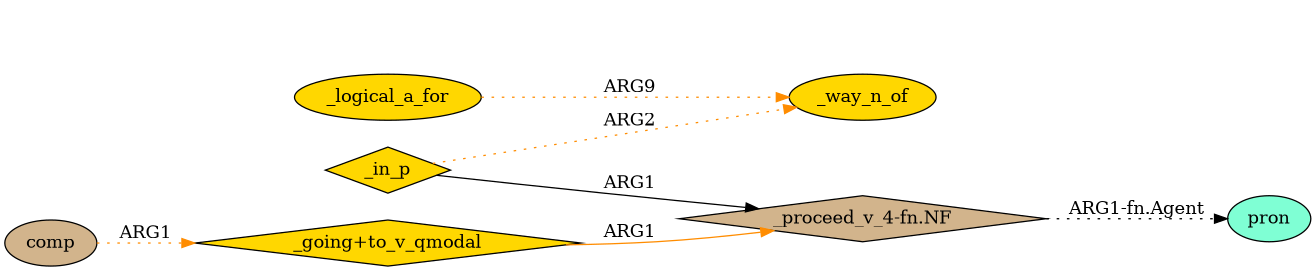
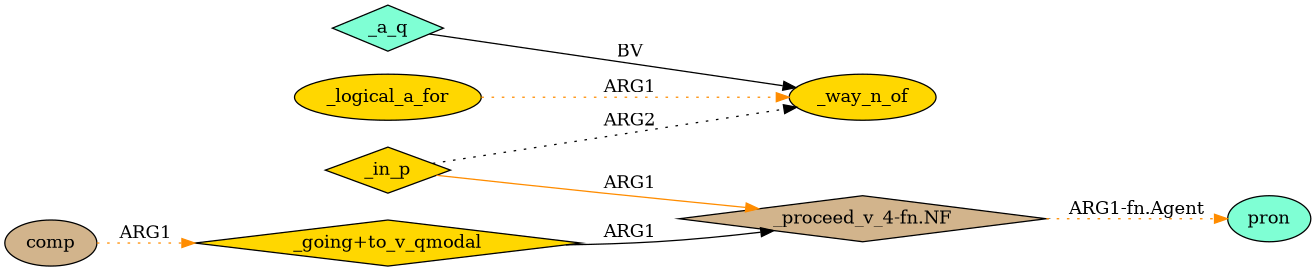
none -> (388, 28)
(630, 88) -> (630, 88)
(608, 136) -> (608, 136)
(591, 192) -> (591, 192)
(1130, 219) -> (1130, 219)
(663, 241) -> (663, 241)
